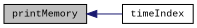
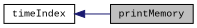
(110, 14) -> (98, 14)
